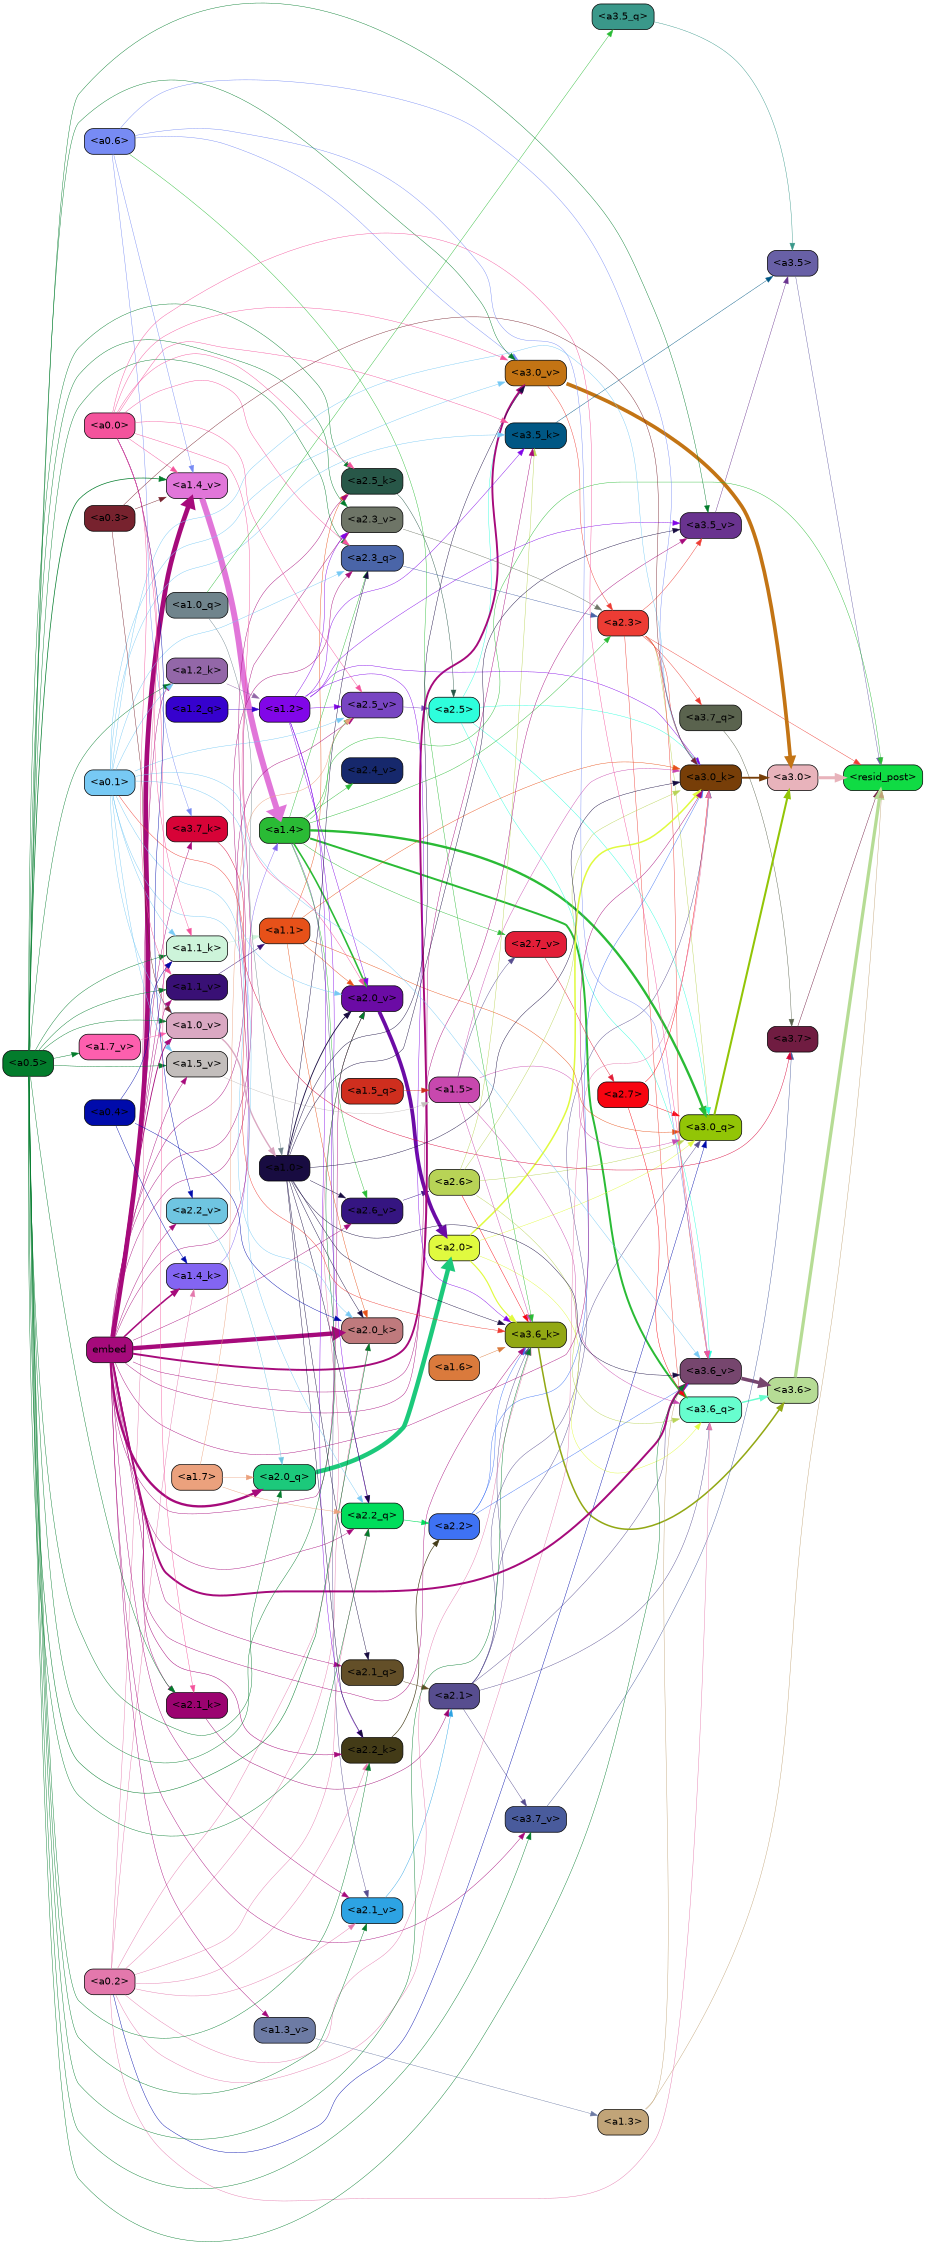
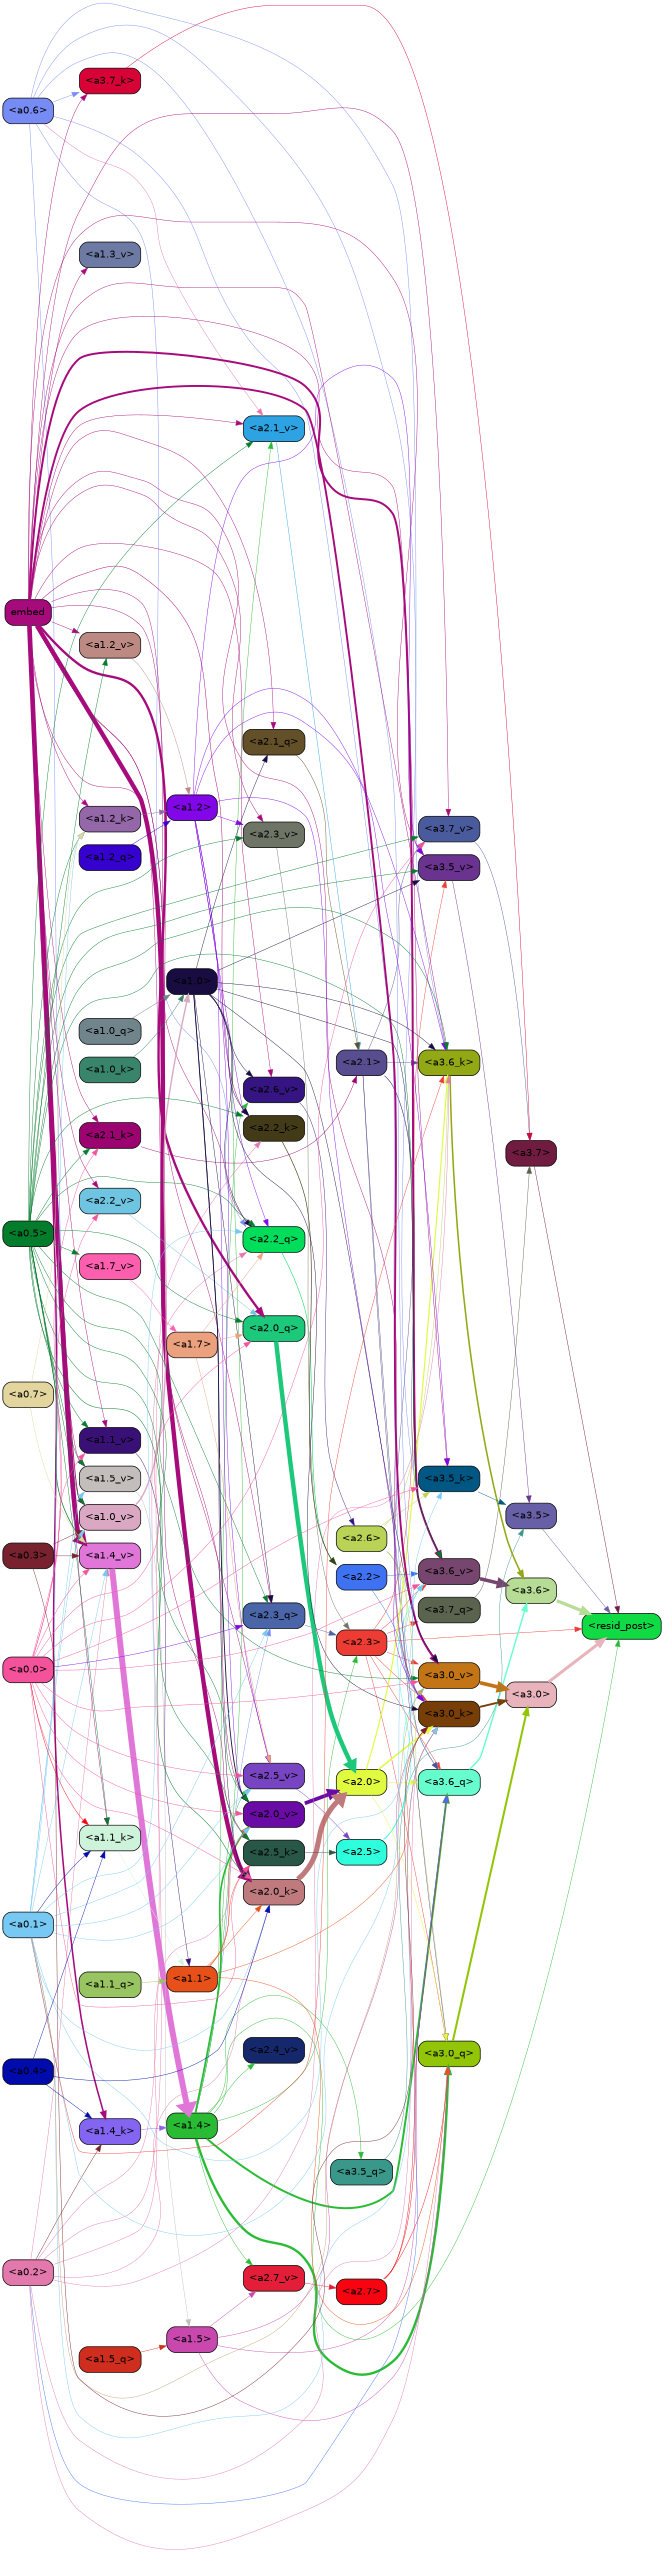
(408, 314) -> (279, 1996)
(247, 423) -> (146, 1652)
(579, 466) -> (399, 1657)
(235, 521) -> (277, 2330)
(425, 619) -> (410, 304)
none -> (158, 631)
none -> (110, 645)
(156, 683) -> (63, 1789)
(327, 698) -> (243, 1754)
(158, 833) -> (59, 1436)
(684, 870) -> (417, 1882)
(630, 878) -> none
(140, 880) -> (52, 1893)
(479, 1014) -> (230, 2311)
(150, 1037) -> (148, 1297)
none -> (110, 1070)
(491, 1198) -> none
(493, 1255) -> (435, 1308)
none -> (321, 1275)
(333, 1366) -> (236, 1240)
(454, 1368) -> none
none -> (28, 1395)
(585, 1400) -> (410, 1657)
(497, 1417) -> none
none -> (144, 1571)
(141, 1665) -> (67, 2202)
none -> (68, 1744)
(497, 1802) -> (308, 2509)
none -> (99, 1808)
none -> (319, 1840)
none -> (110, 1985)
(249, 1985) -> (162, 251)
(623, 2122) -> none
(657, 2131) -> (365, 2394)
